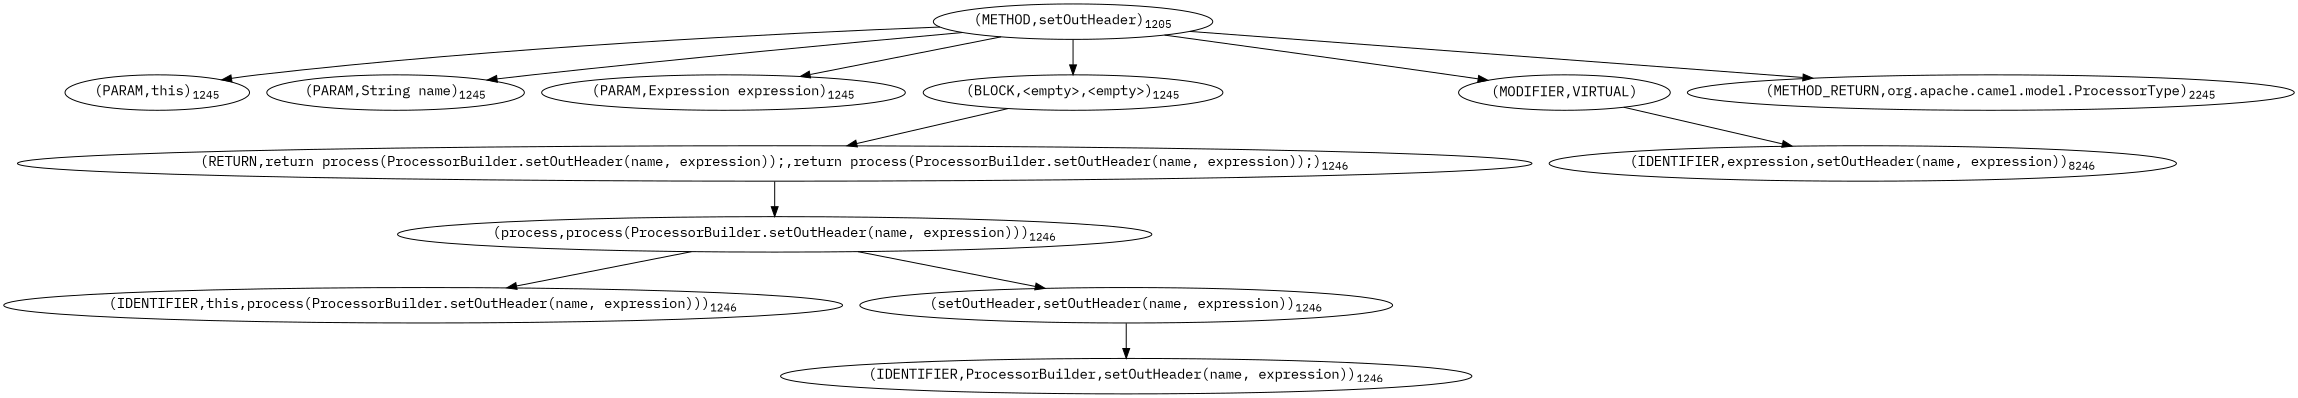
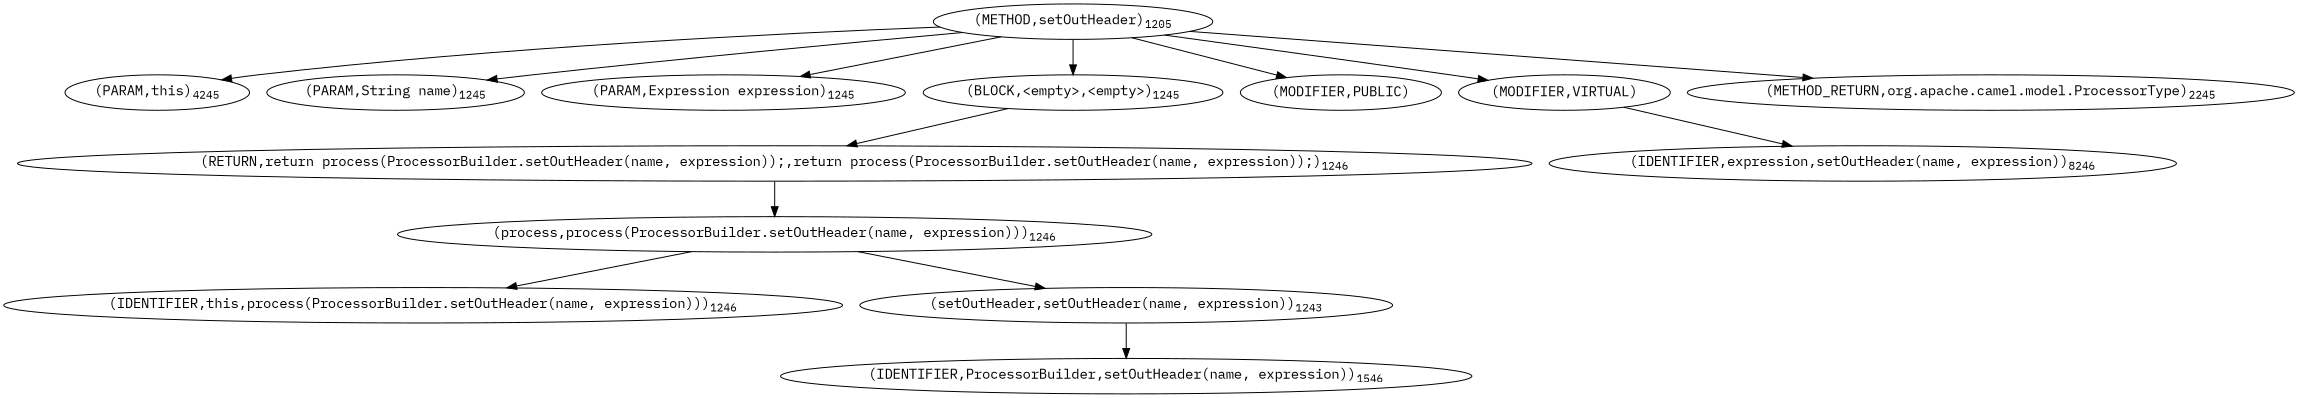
(207, 91) -> (207, 91)
none -> (1341, 93)
(1309, 304) -> (1309, 304)
(1370, 375) -> (1370, 375)
